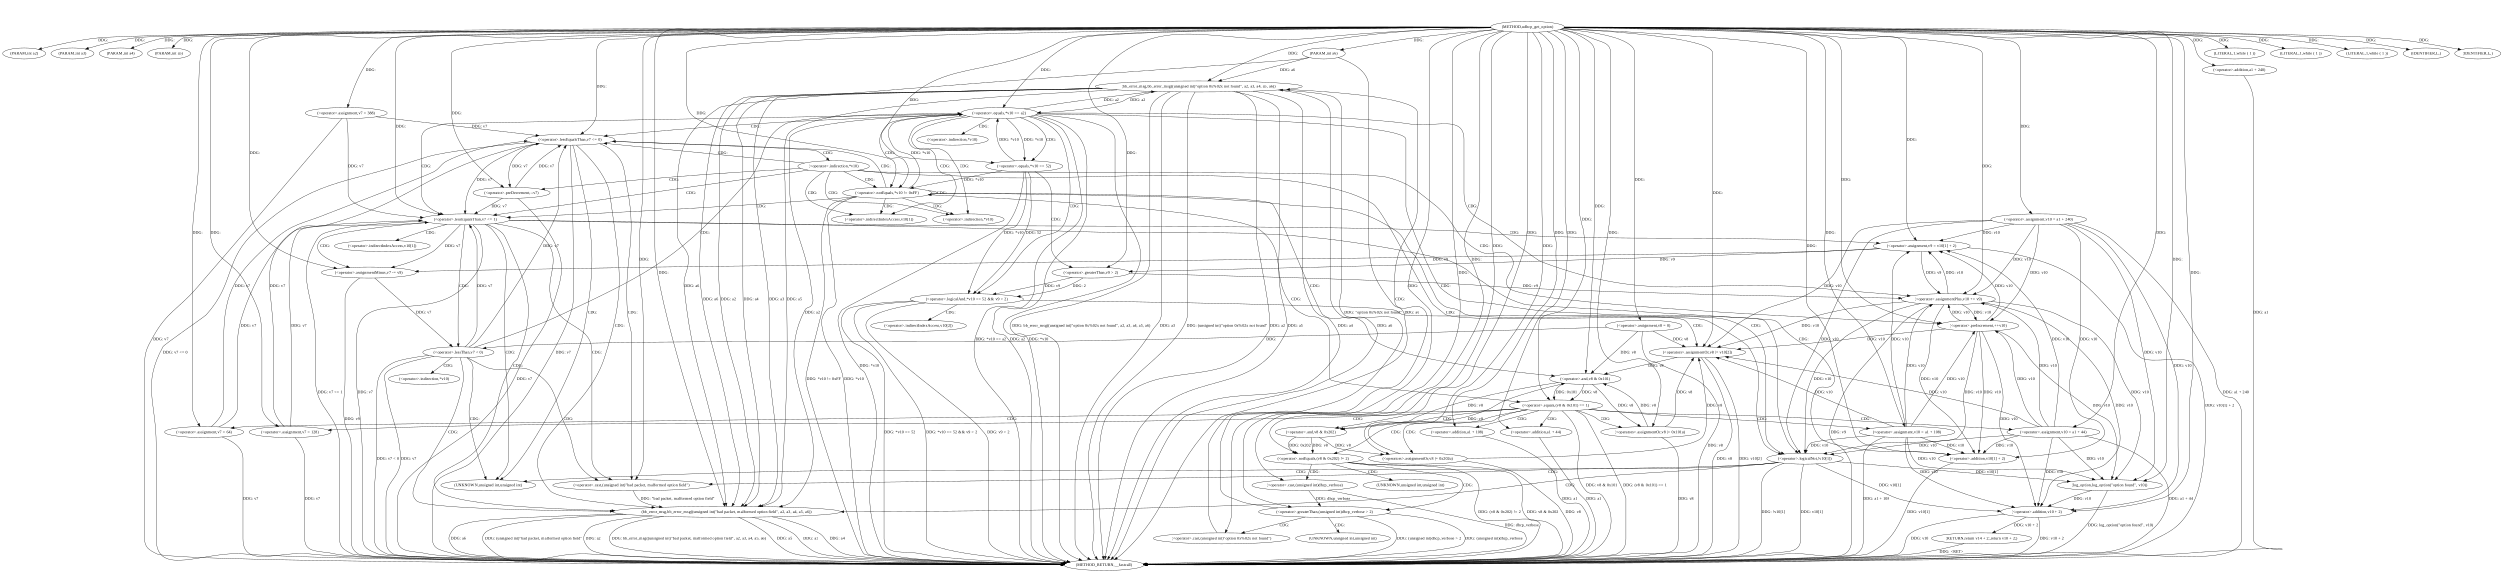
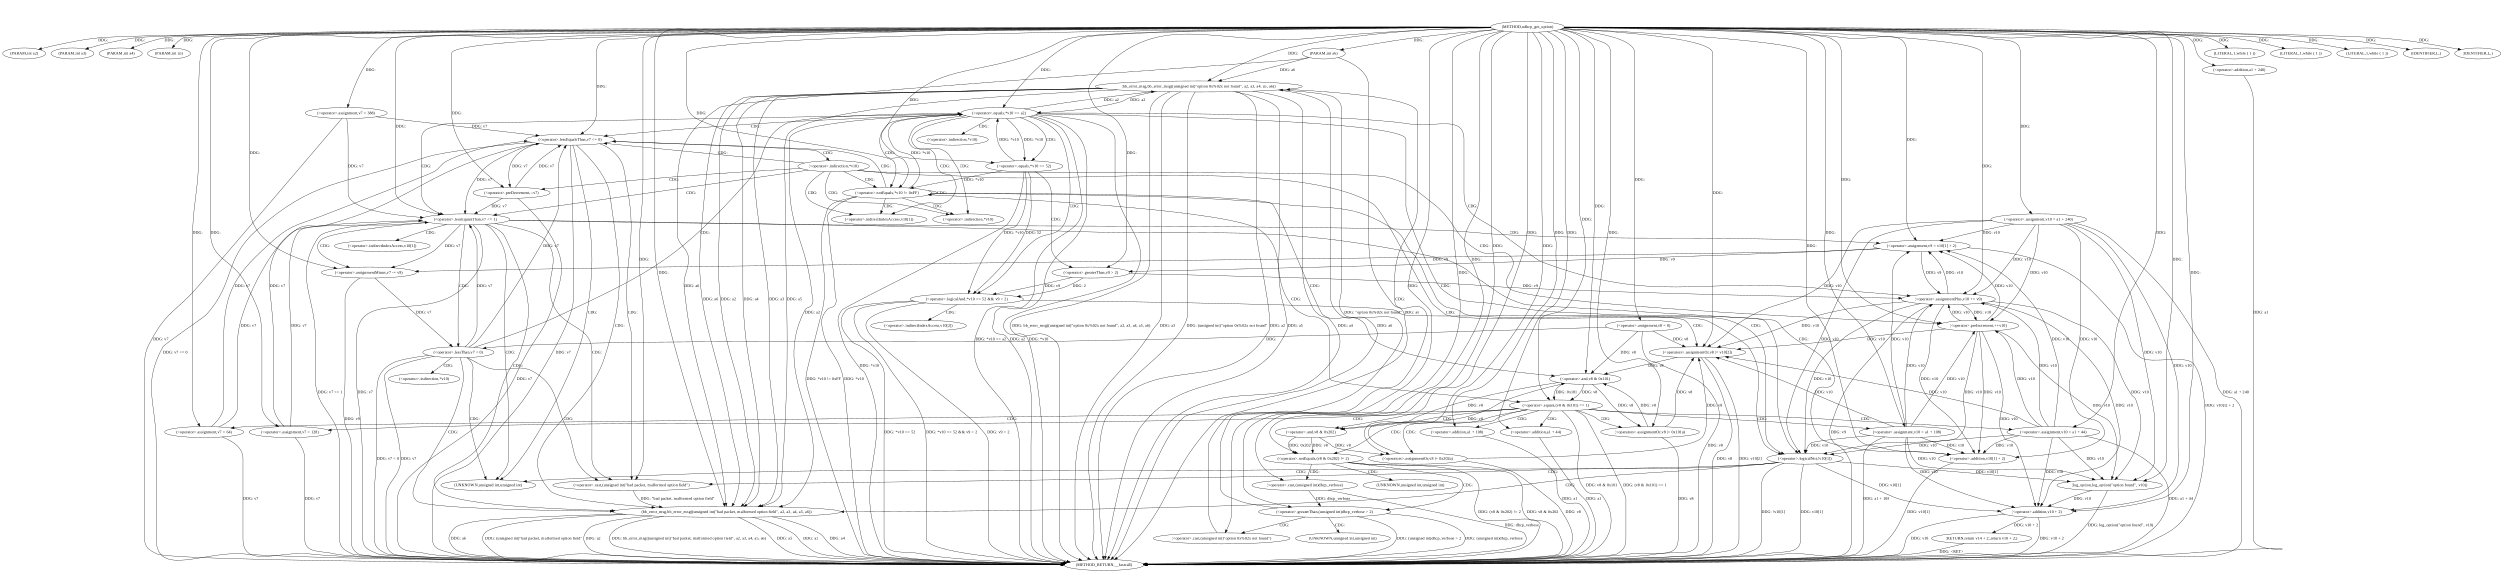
(683, 209) -> none
